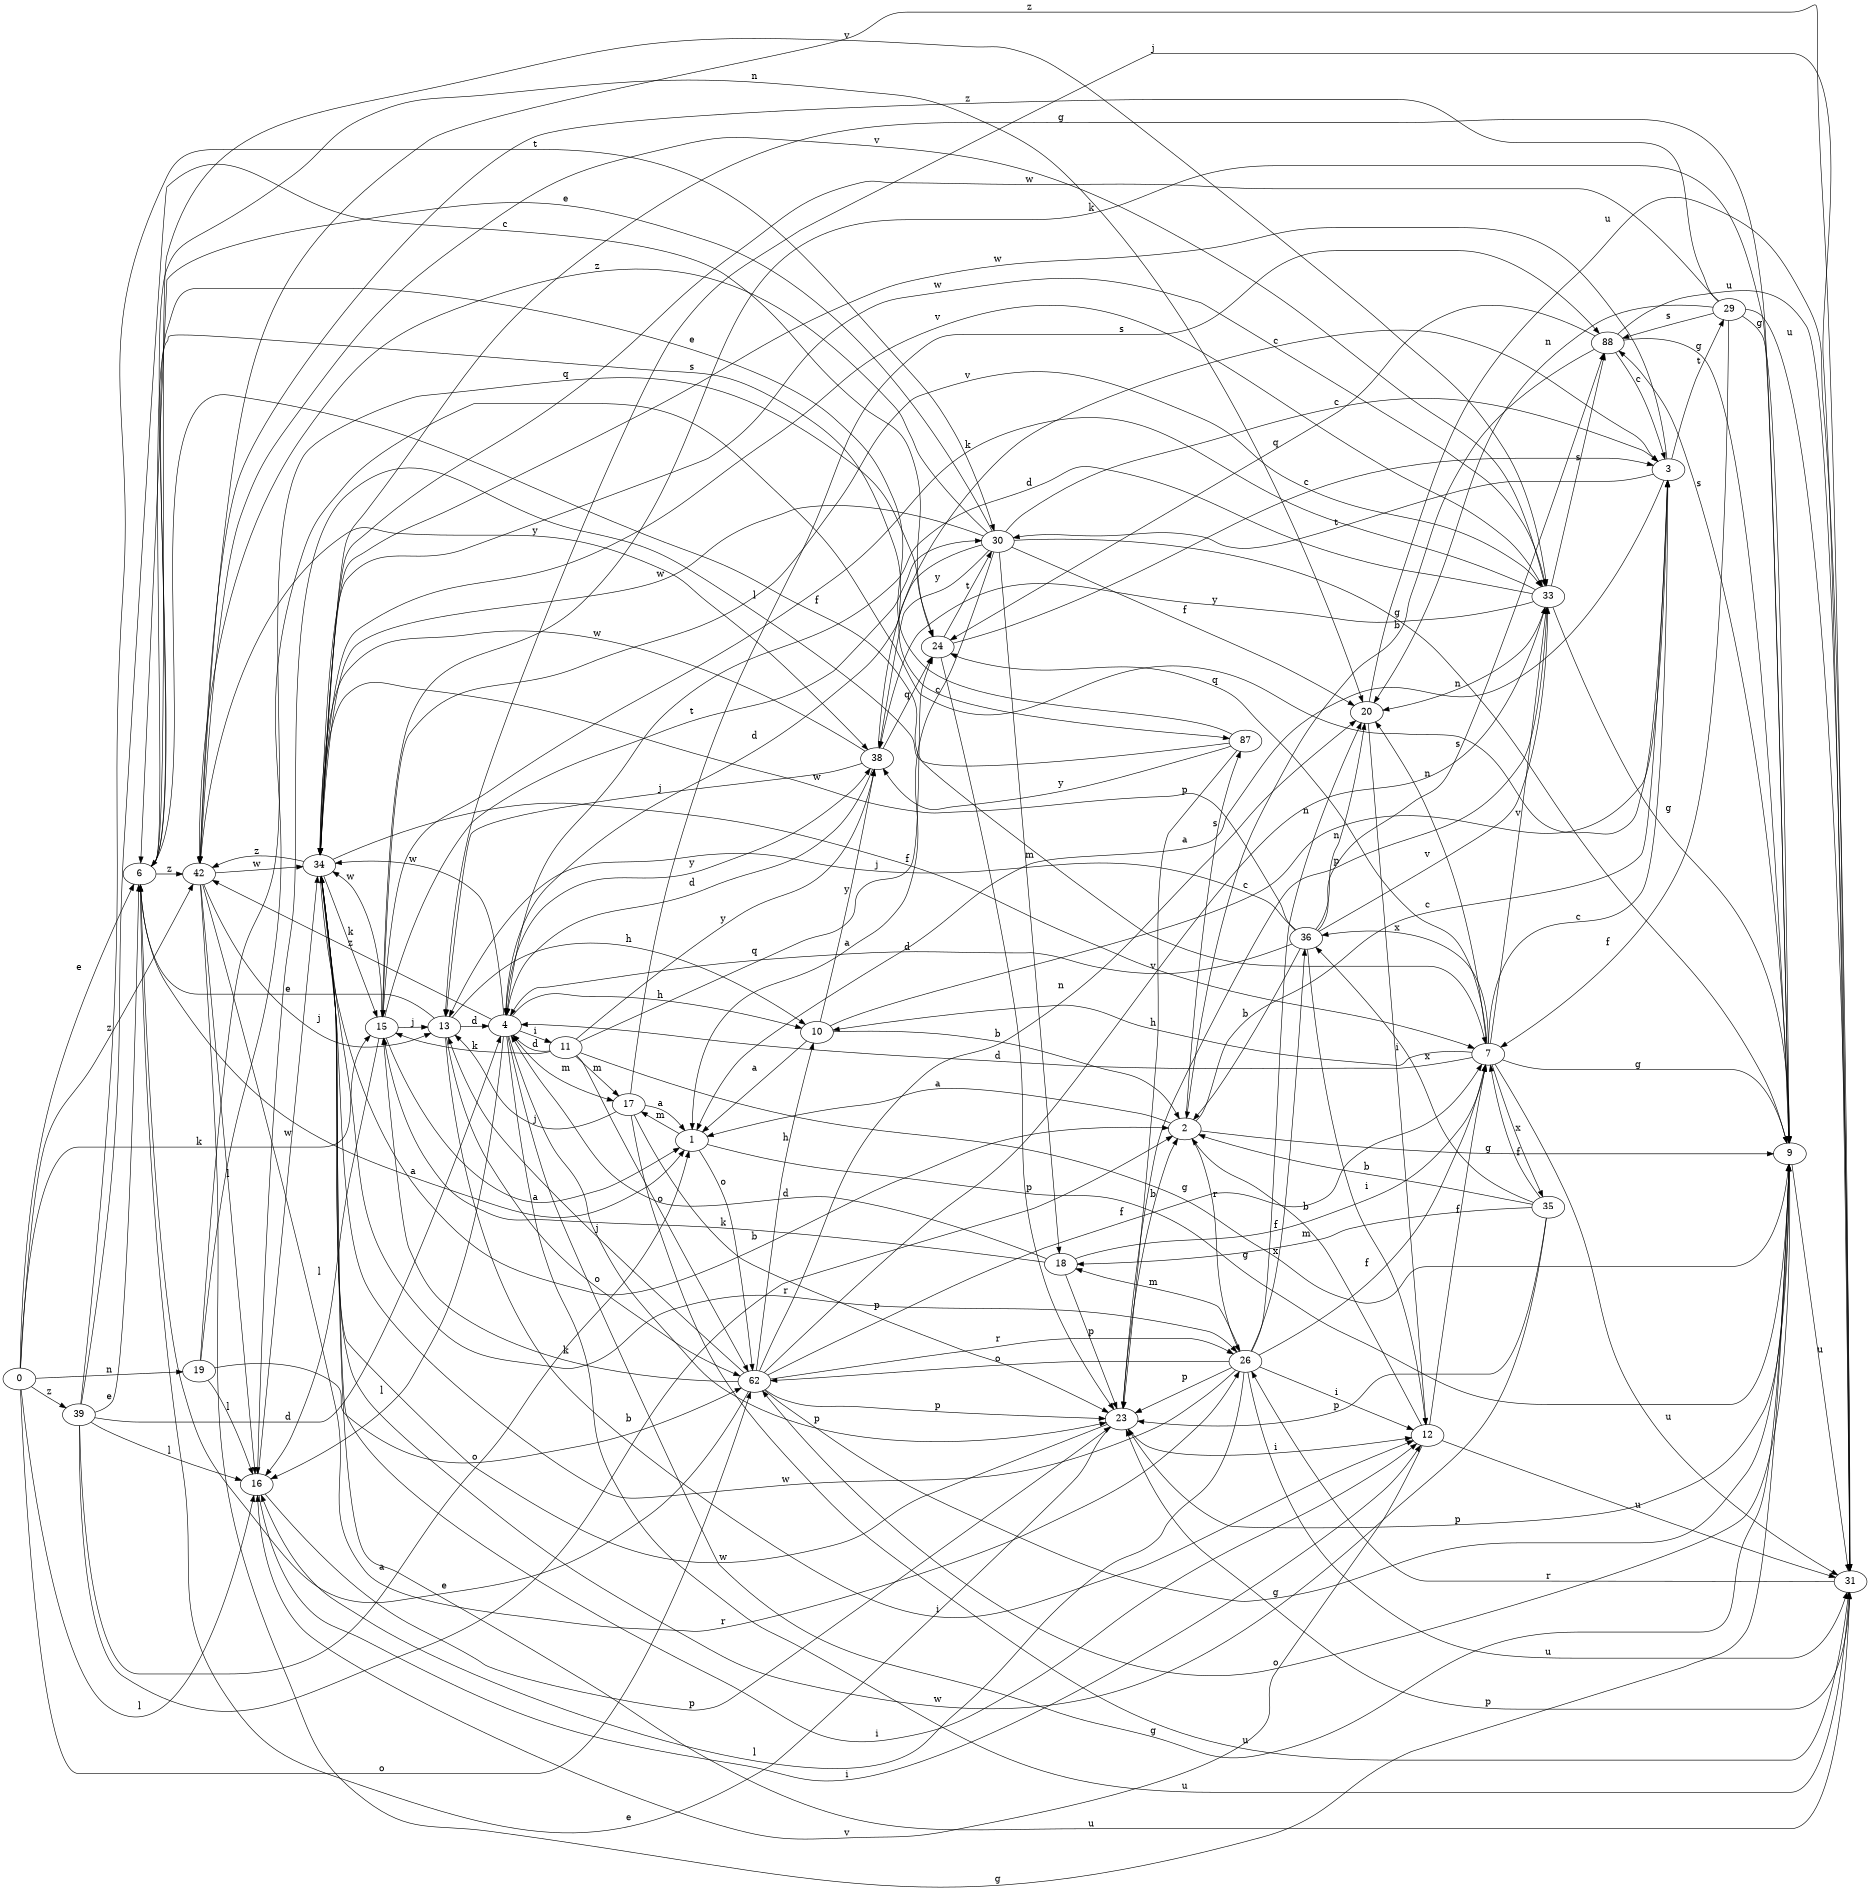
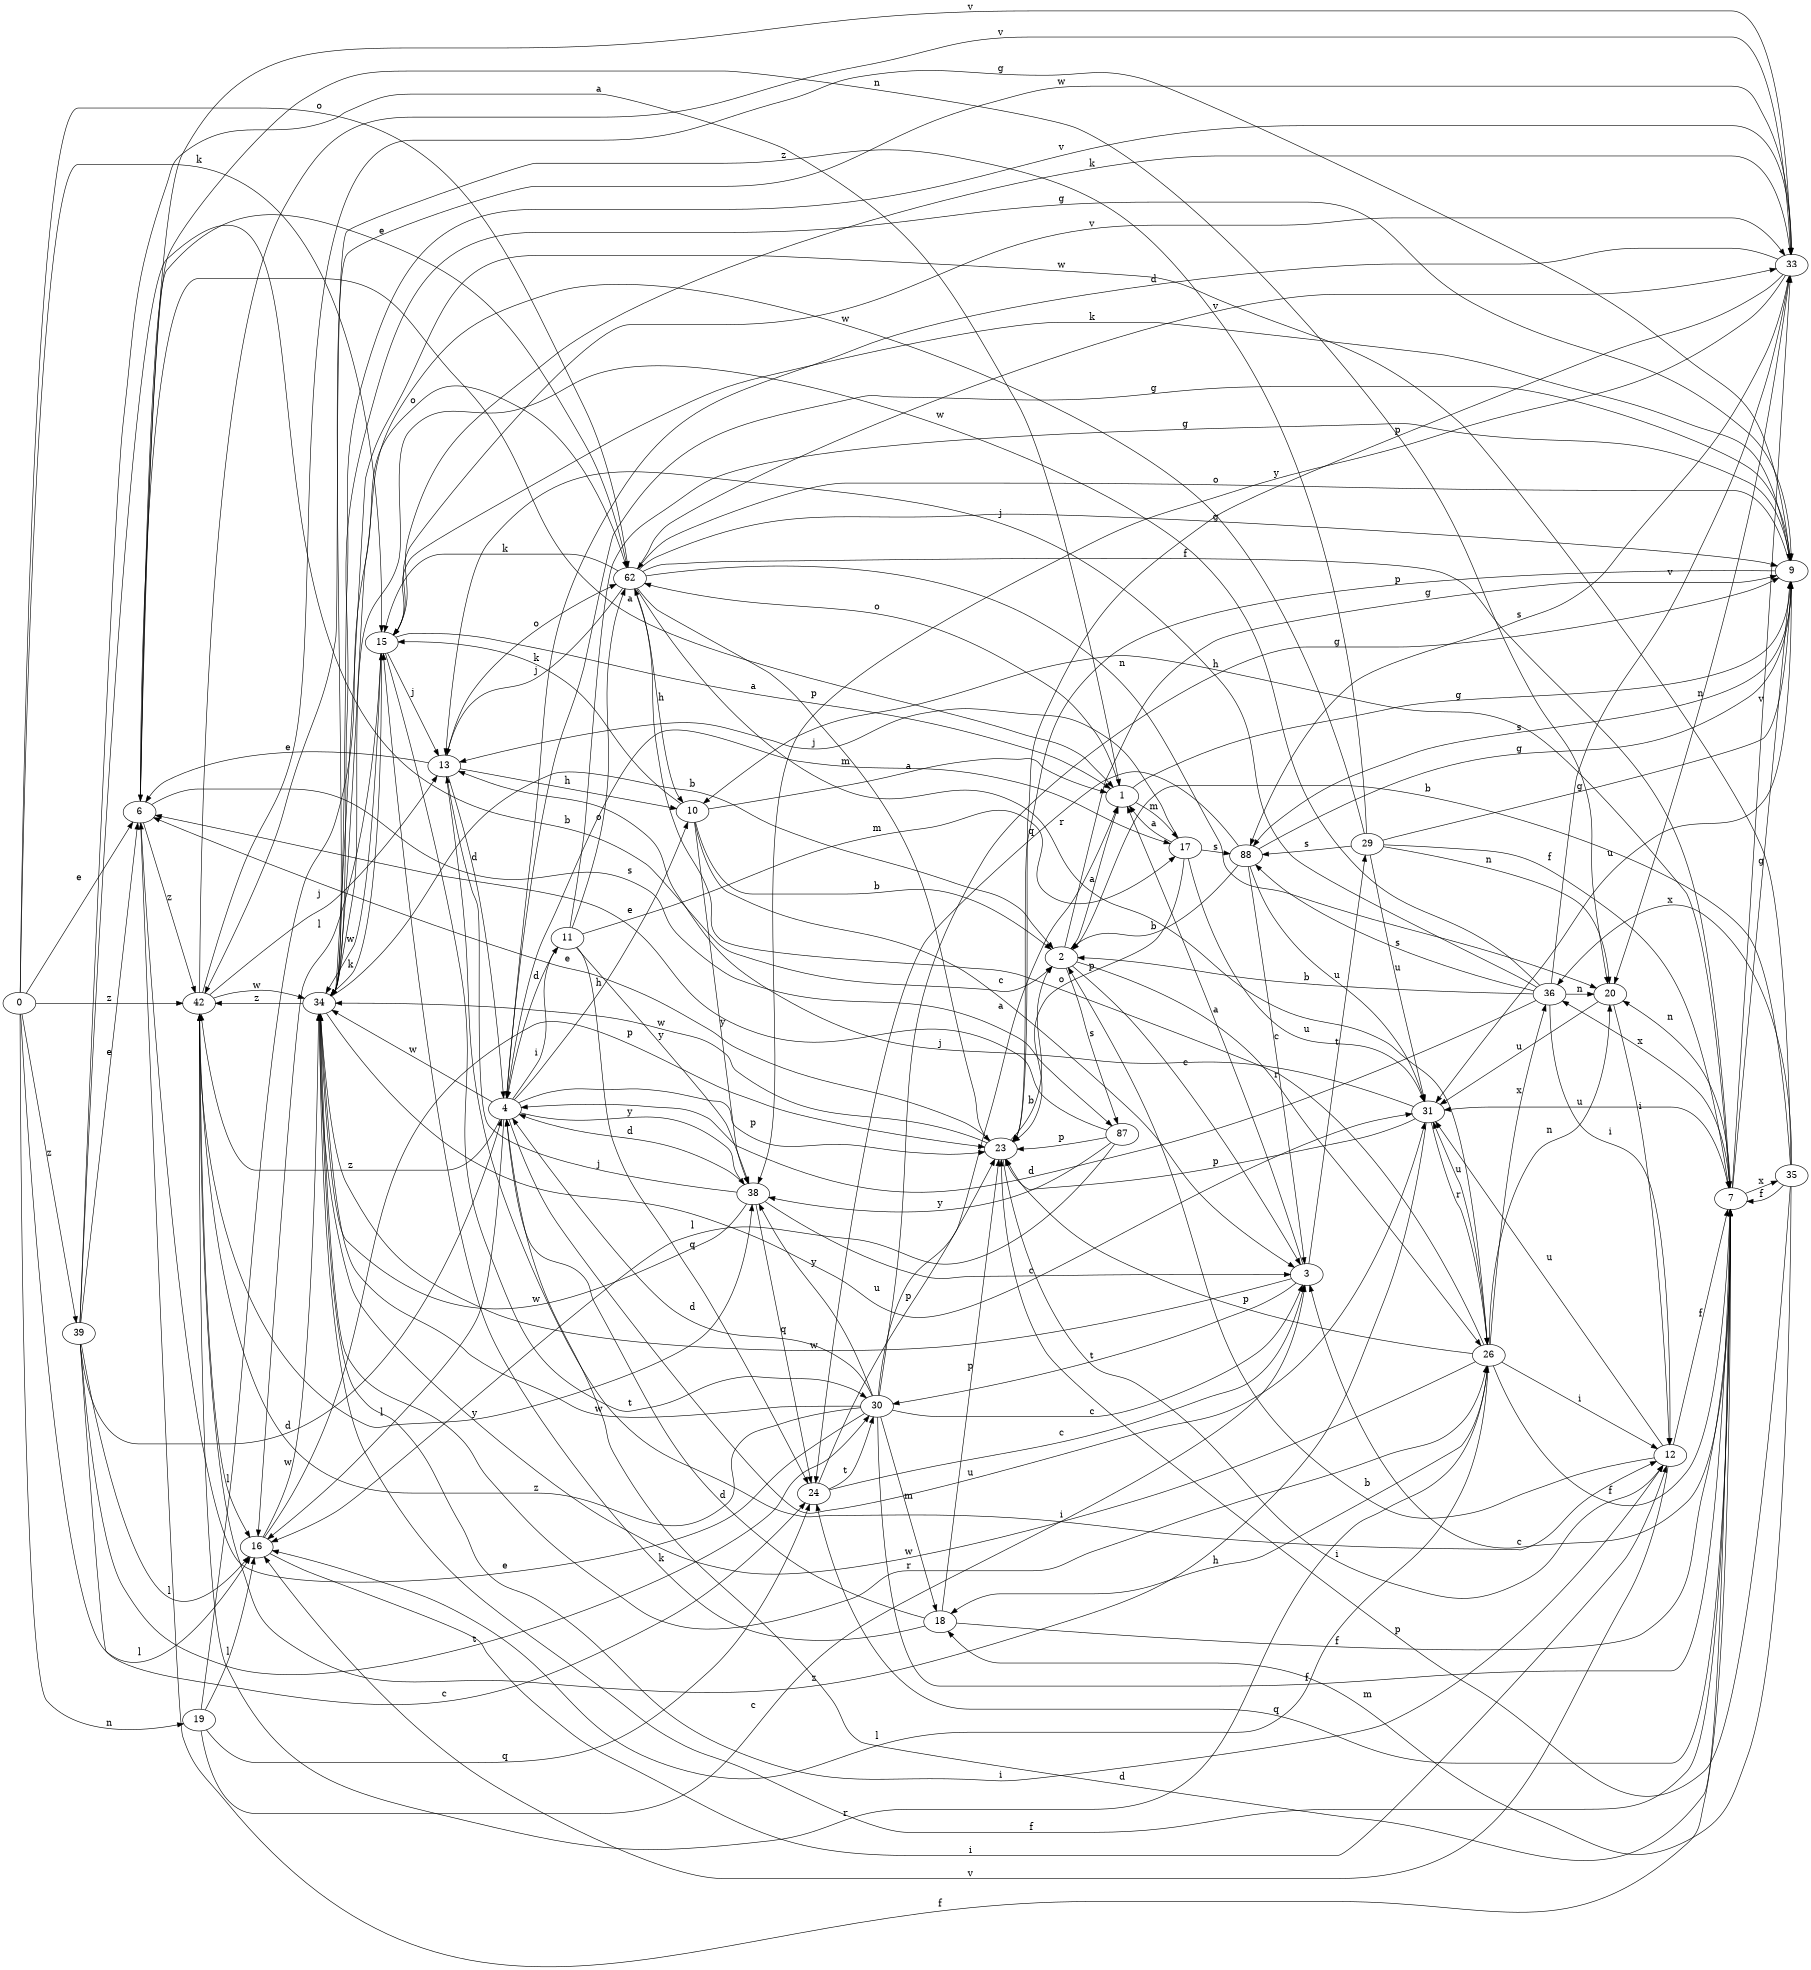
(1182, 621) -> (1394, 1679)
(1696, 864) -> none
(475, 1051) -> (565, 682)
(1153, 1283) -> (1216, 1561)
